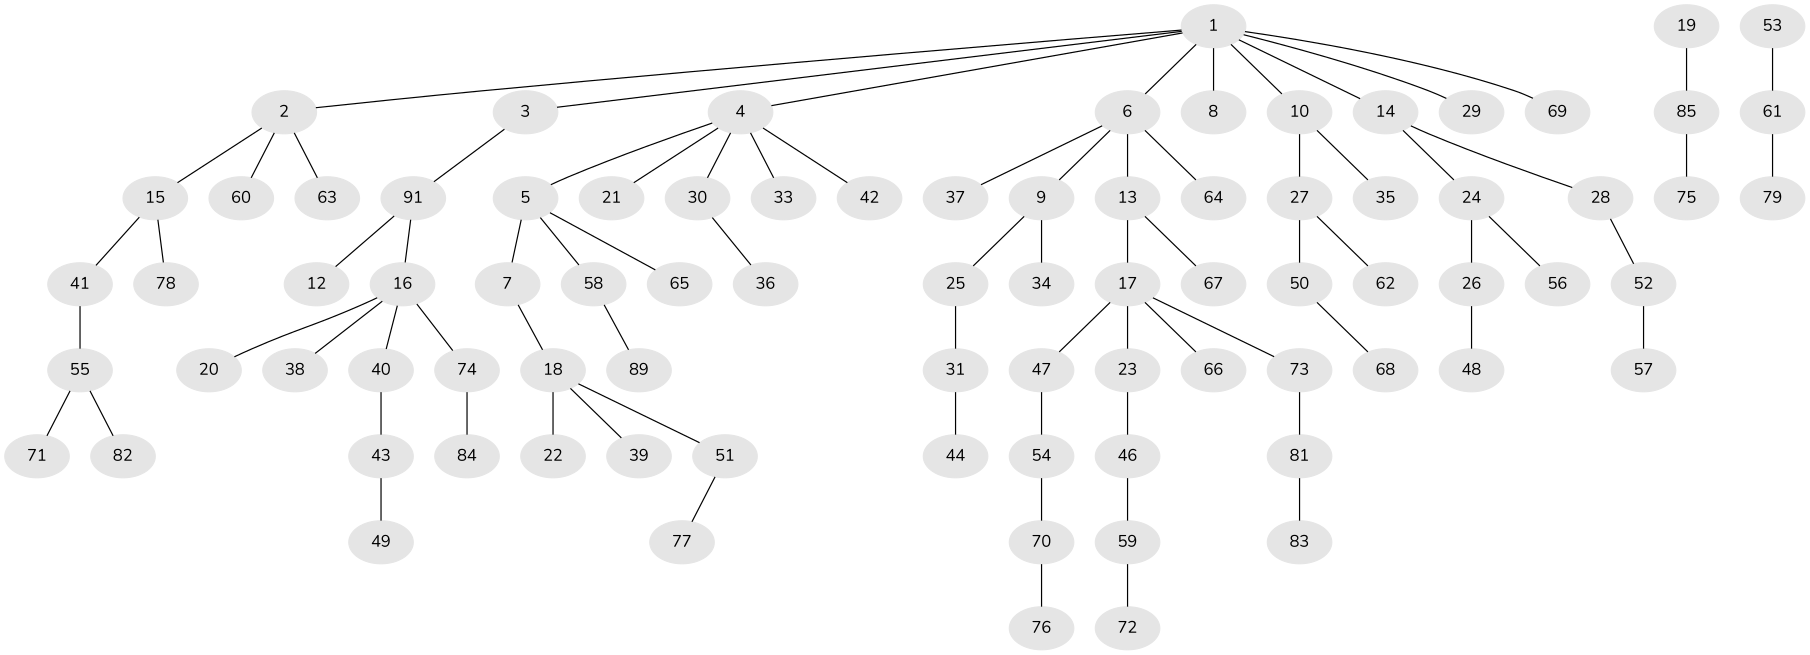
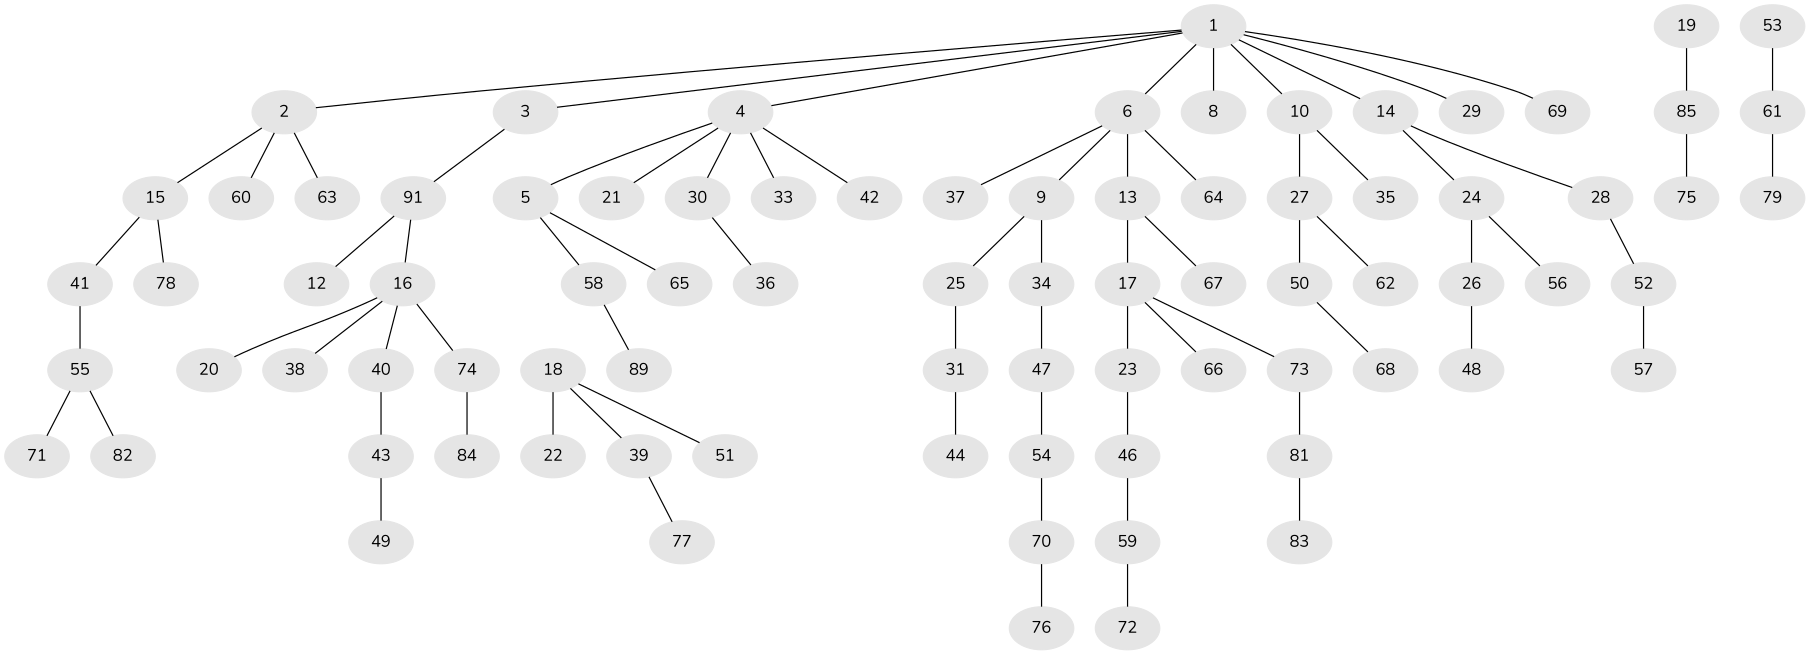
(508, 284) -> none
(1085, 327) -> (1042, 327)
(703, 499) -> (661, 499)
